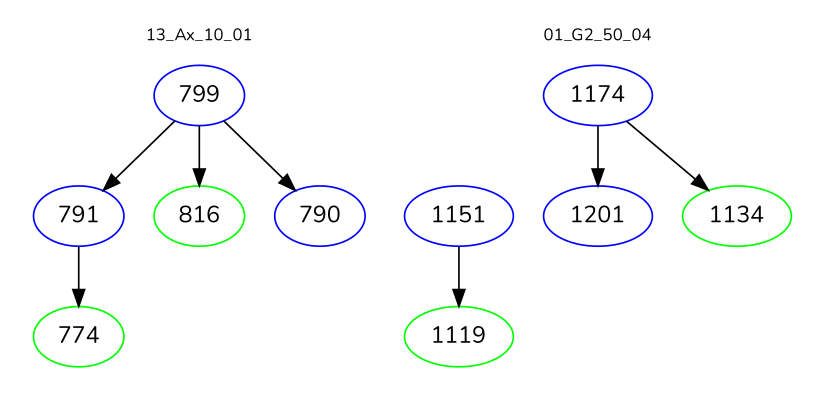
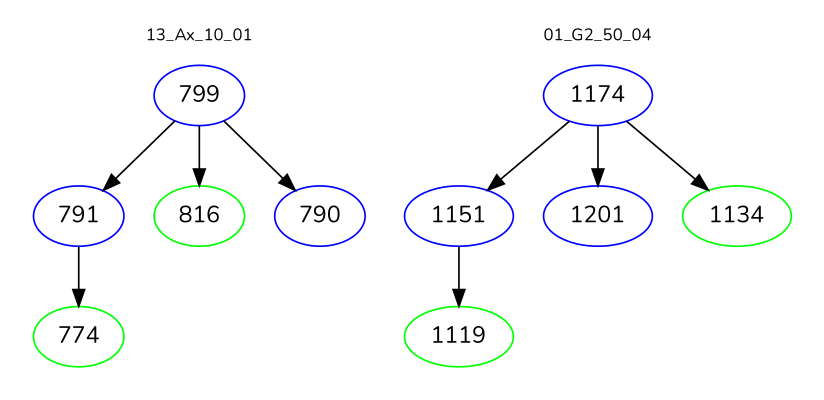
none -> (535, 150)
